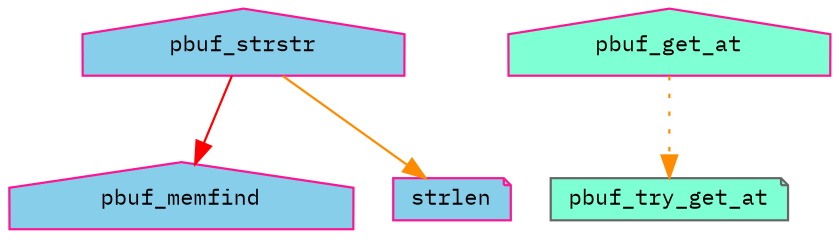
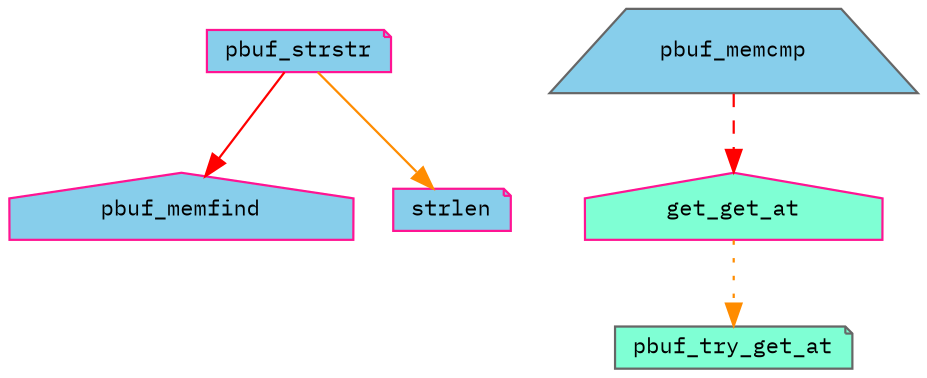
(244, 46) -> (299, 51)
(669, 46) -> (734, 210)
none -> (734, 51)
